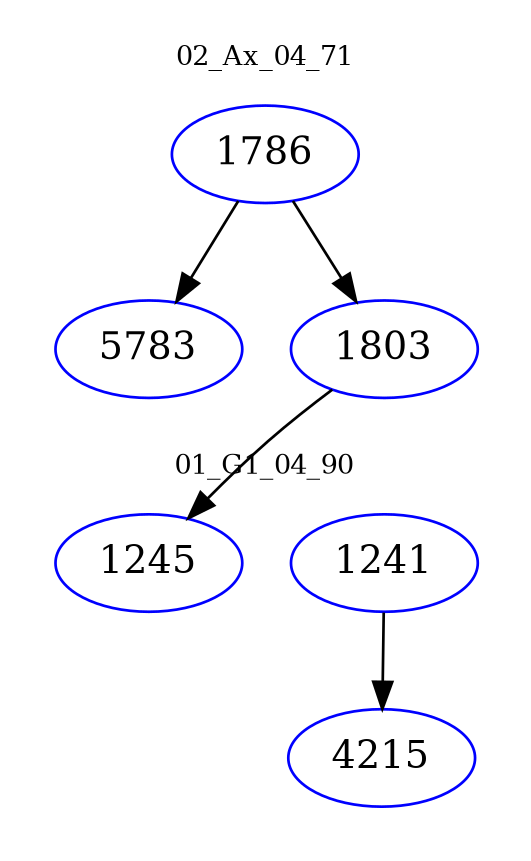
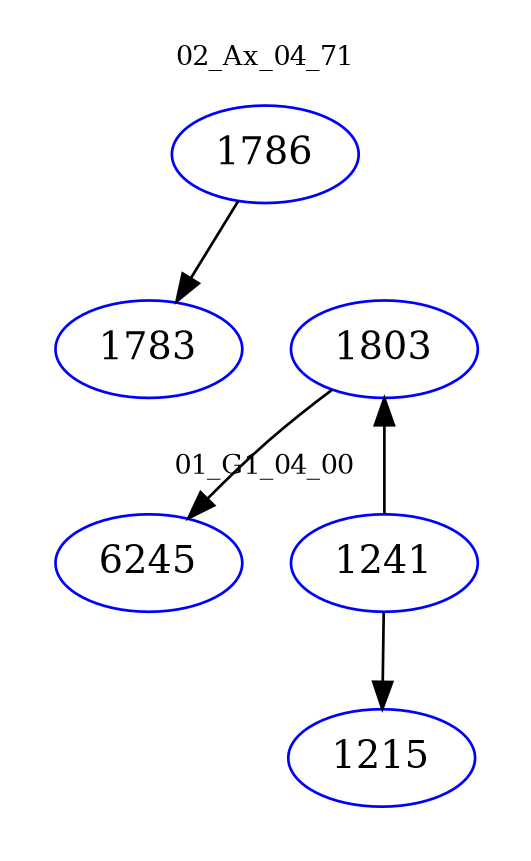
(317, 239) -> (384, 470)
(149, 349) -> (149, 349)
(265, 467) -> (265, 467)
(149, 563) -> (149, 563)
(382, 758) -> (382, 758)
